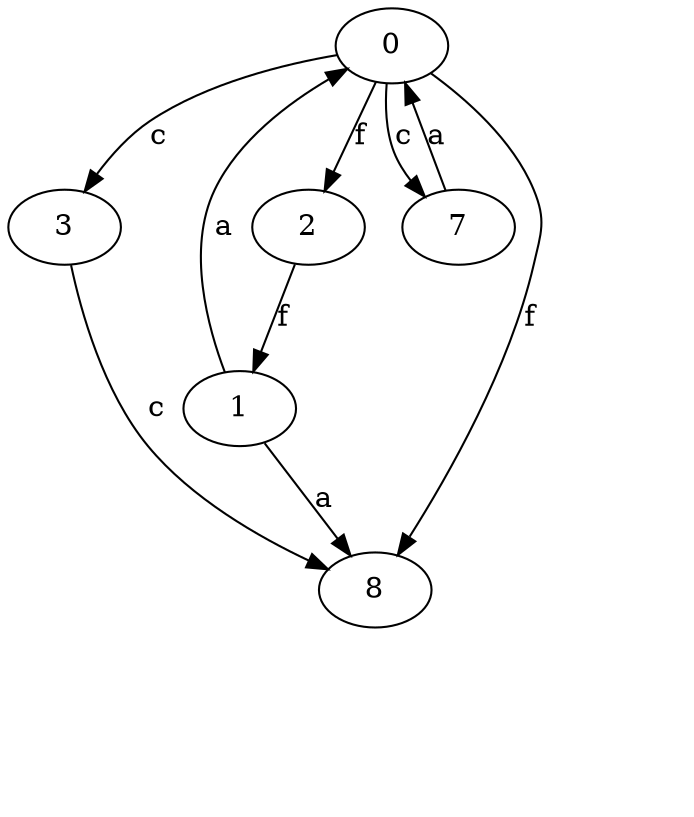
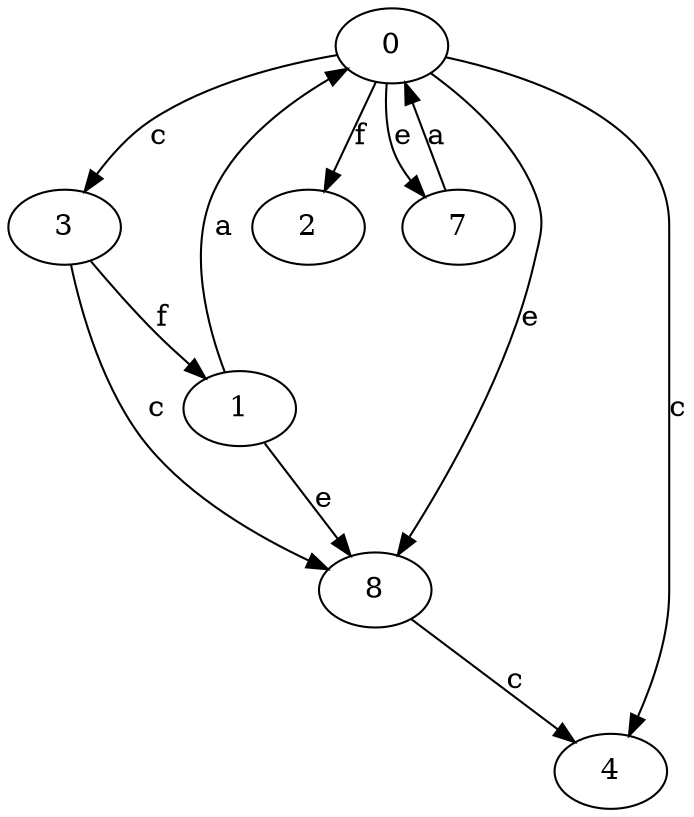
(403, 137) -> (403, 137)
(278, 308) -> (138, 315)
(531, 318) -> (531, 318)
(324, 499) -> (324, 499)
none -> (611, 771)
